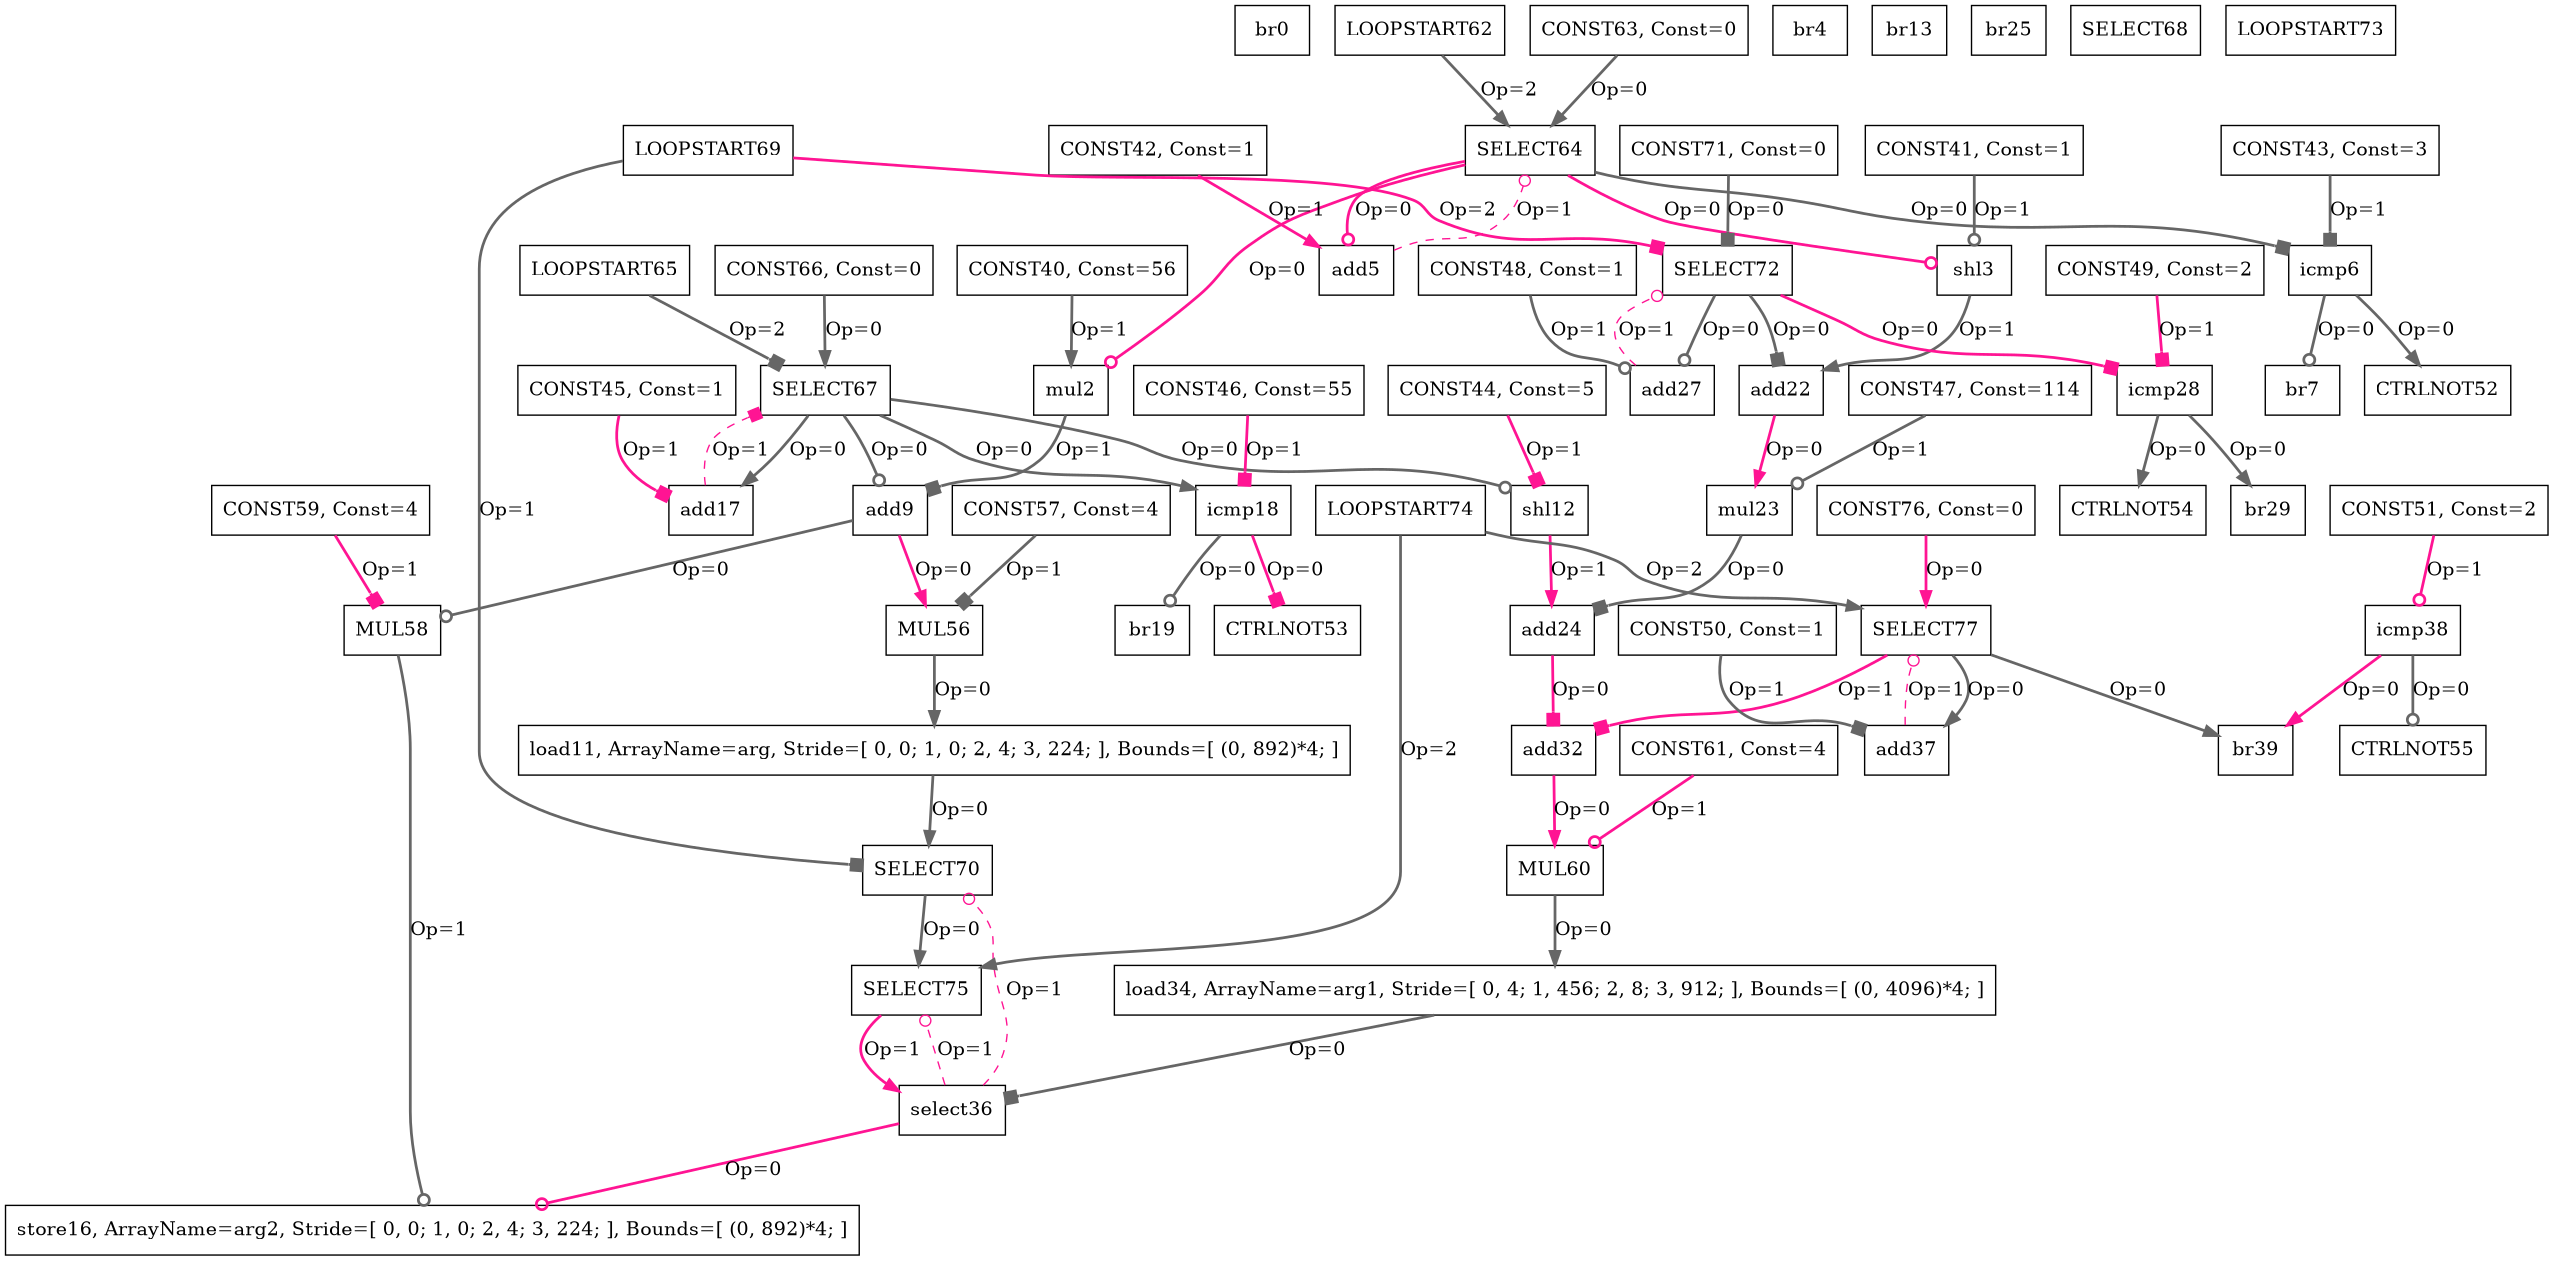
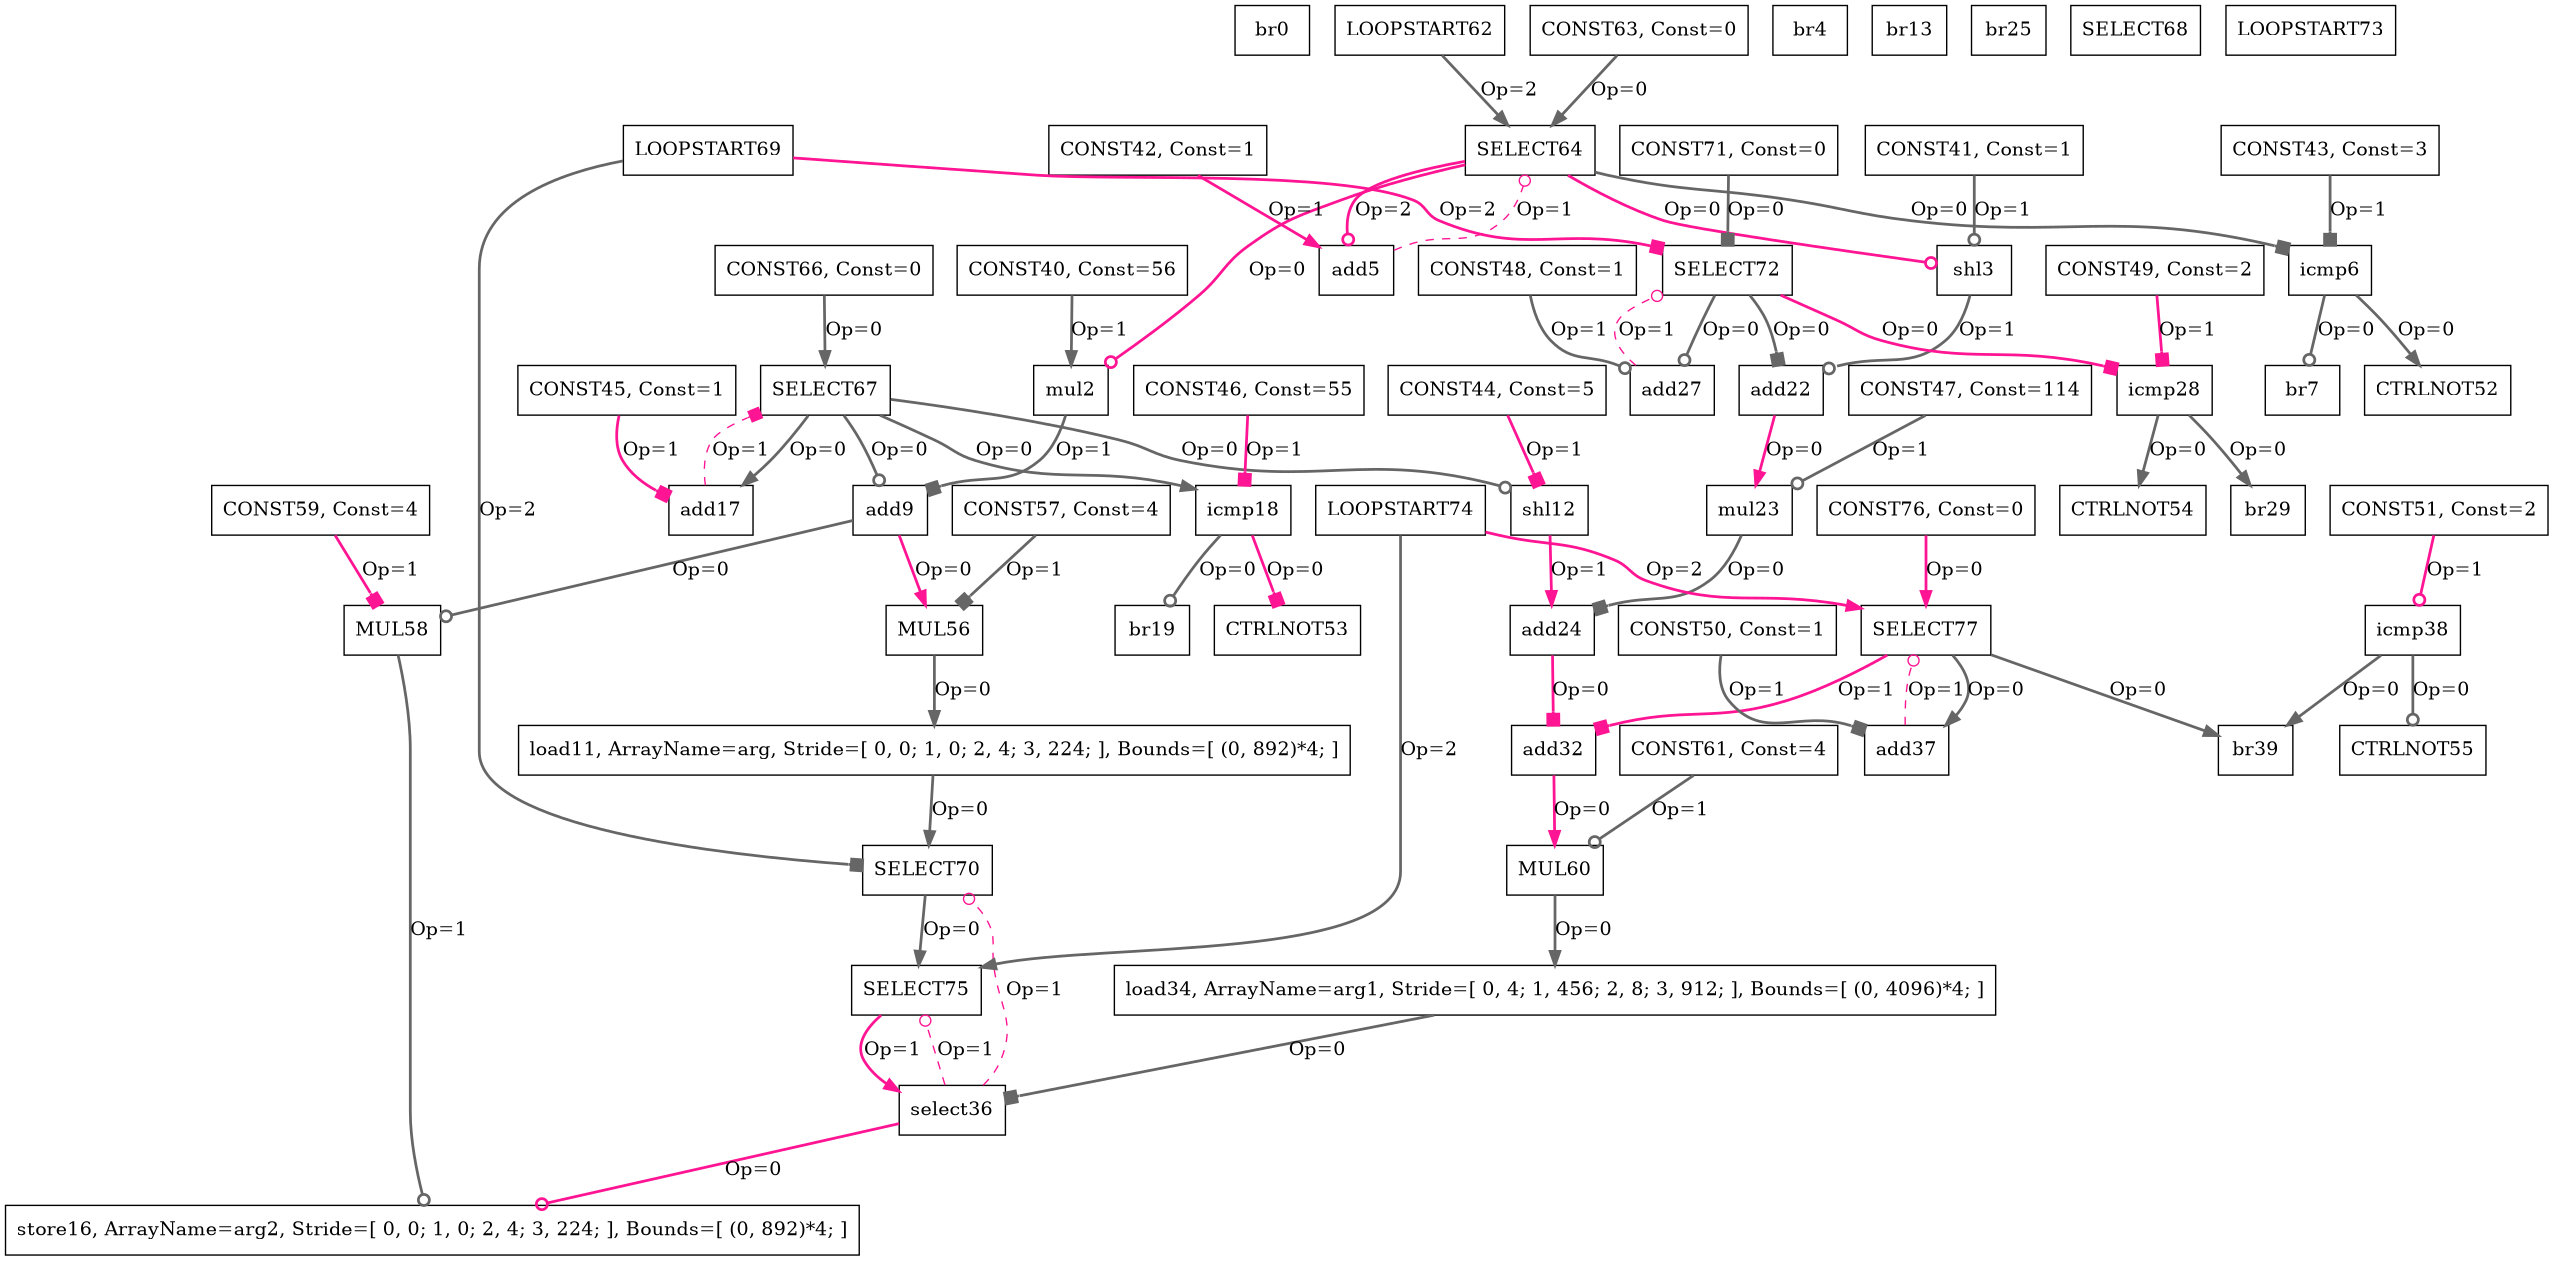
(1384, 210) -> (1384, 210)
(605, 270) -> none
(1915, 357) -> (1915, 357)
(508, 510) -> (508, 510)
(1662, 586) -> (1662, 586)
(2340, 686) -> (2340, 686)
(1646, 807) -> (1646, 807)
